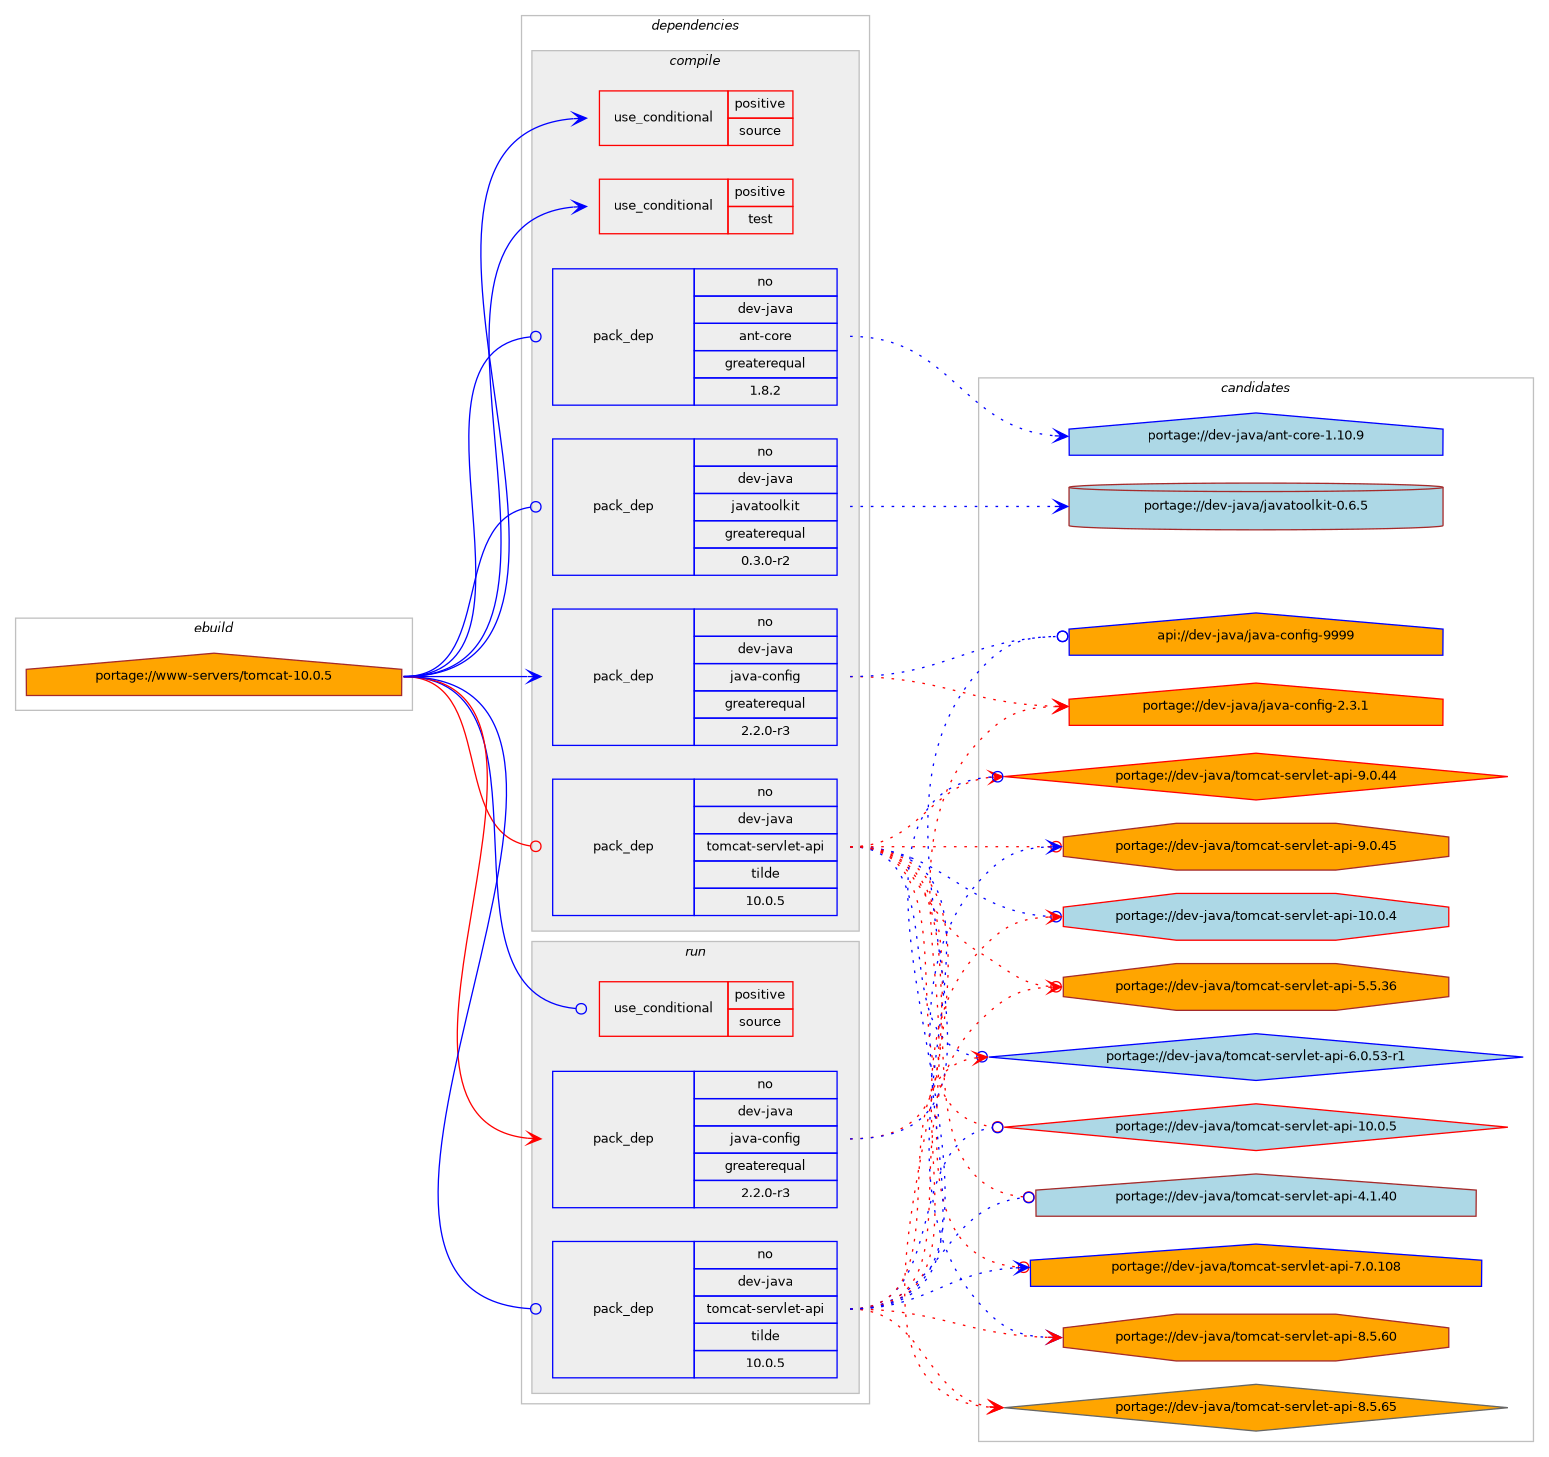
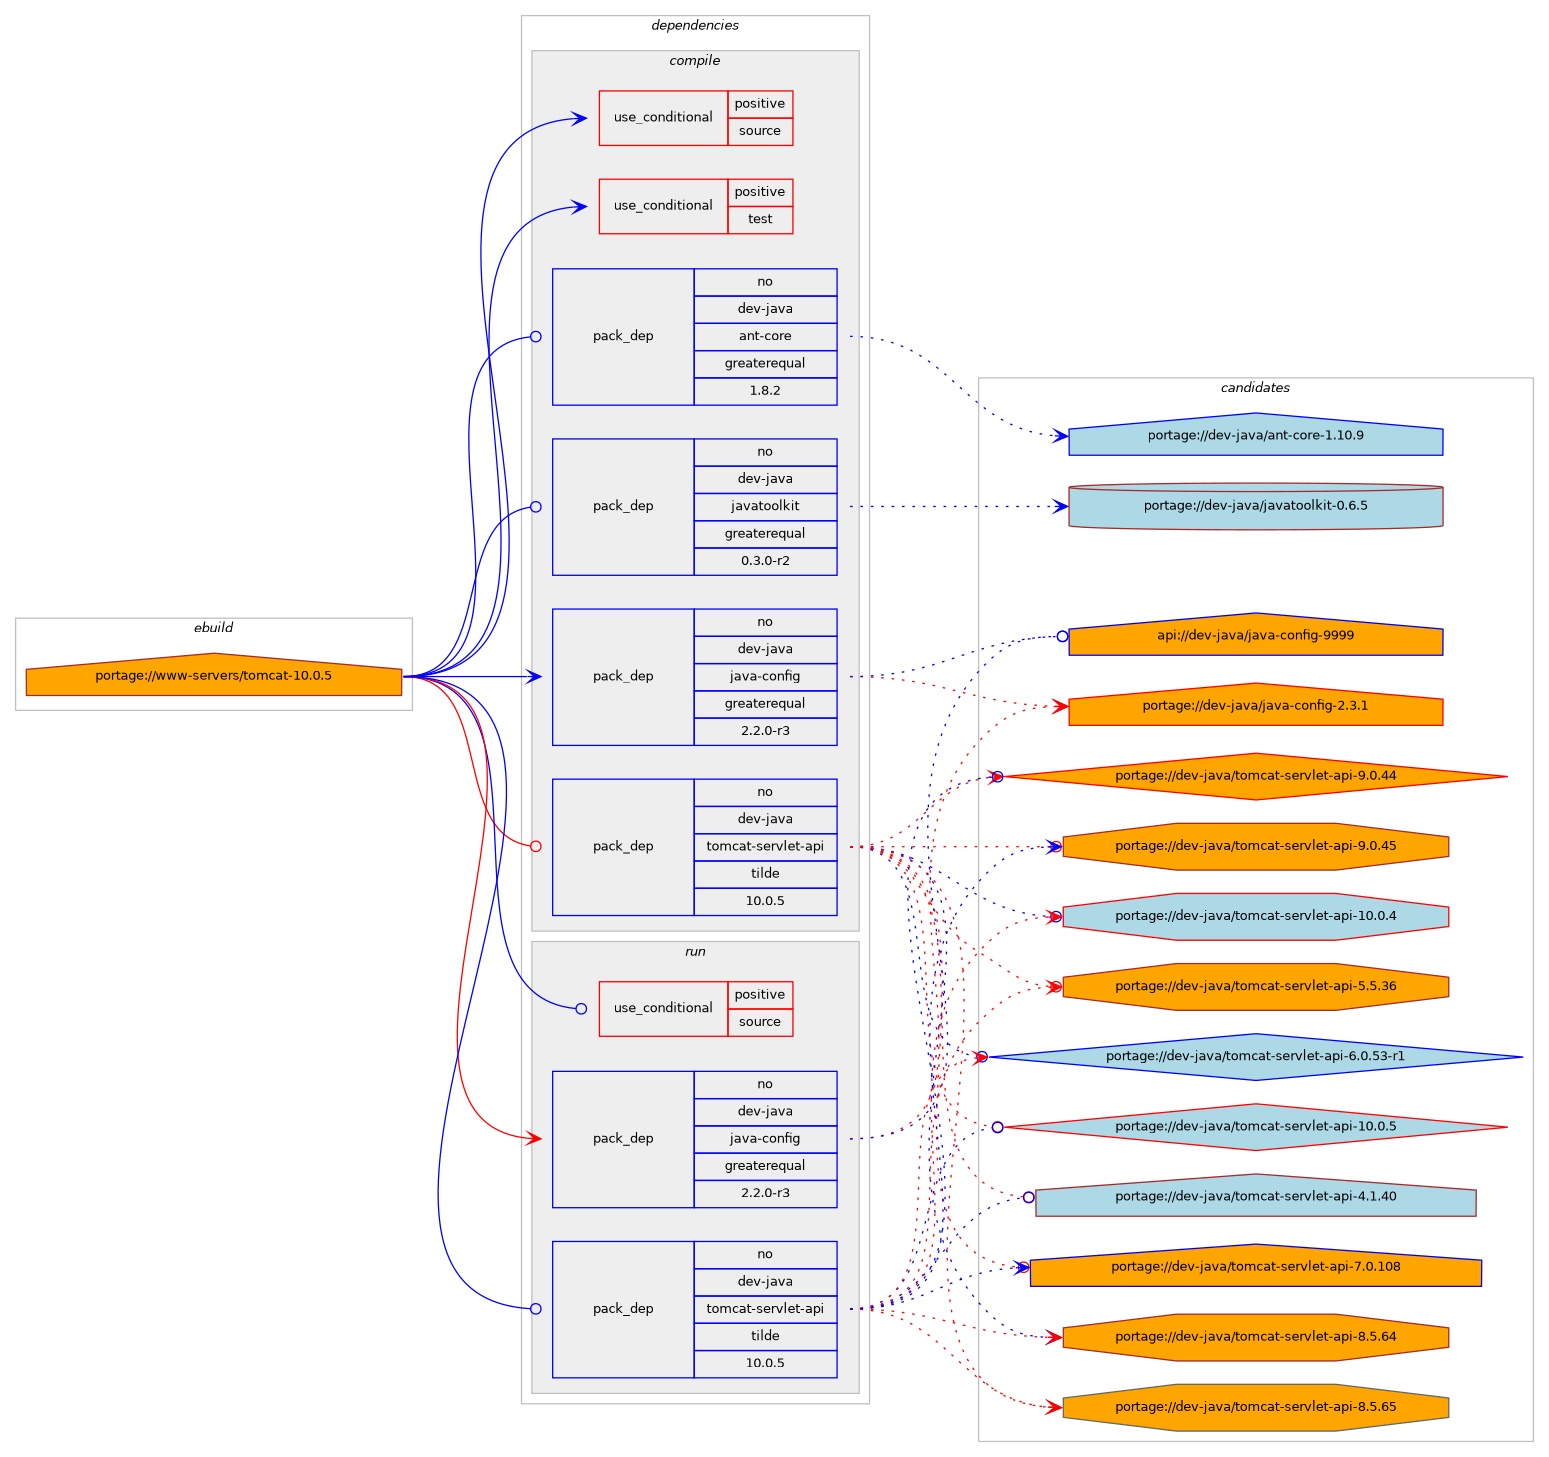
(1256, 1338) -> (1256, 1338)
(1256, 1408) -> (1256, 1408)
